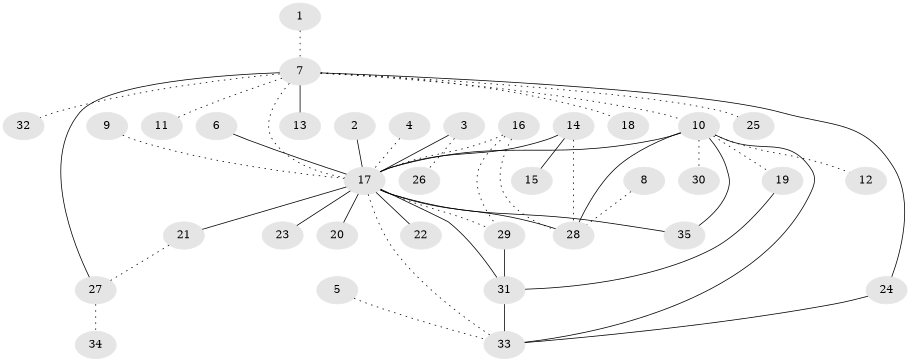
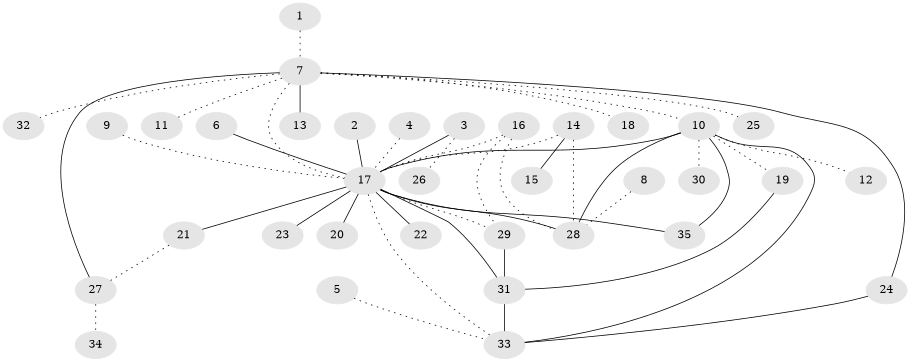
(469, 153) -> (469, 153)
